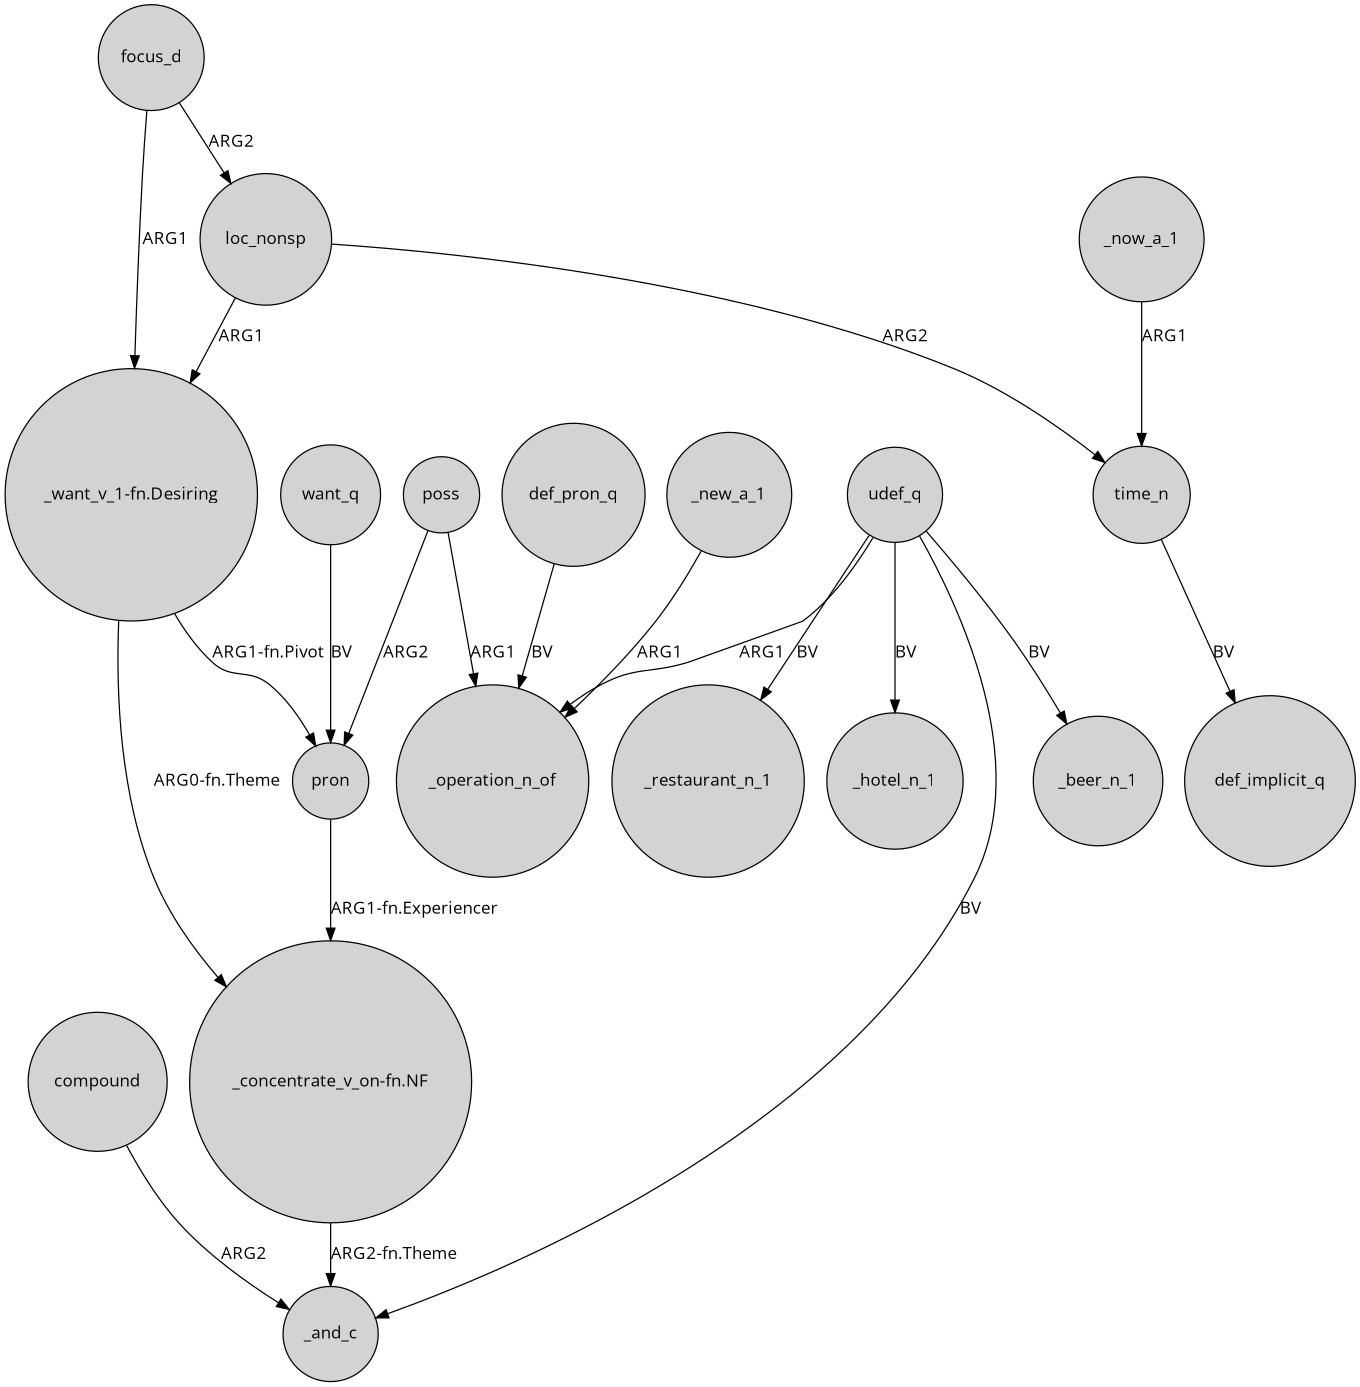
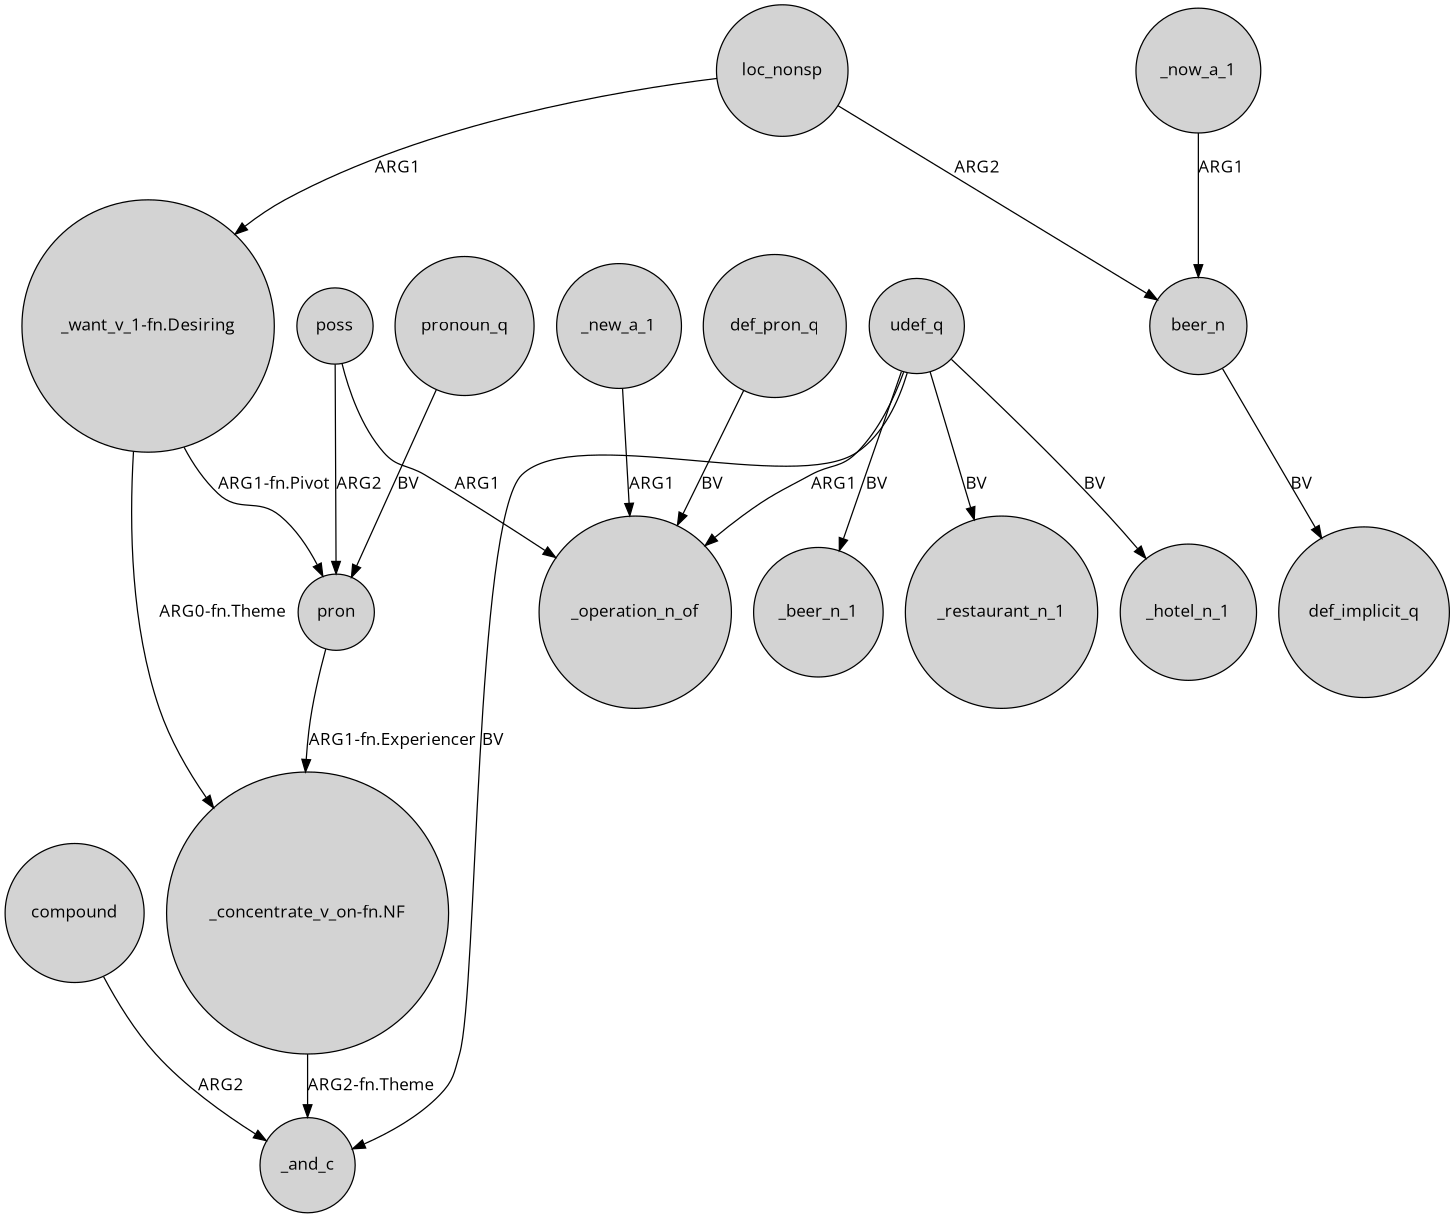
(151, 58) -> none
(331, 495) -> (465, 326)
(1142, 495) -> (1198, 326)
